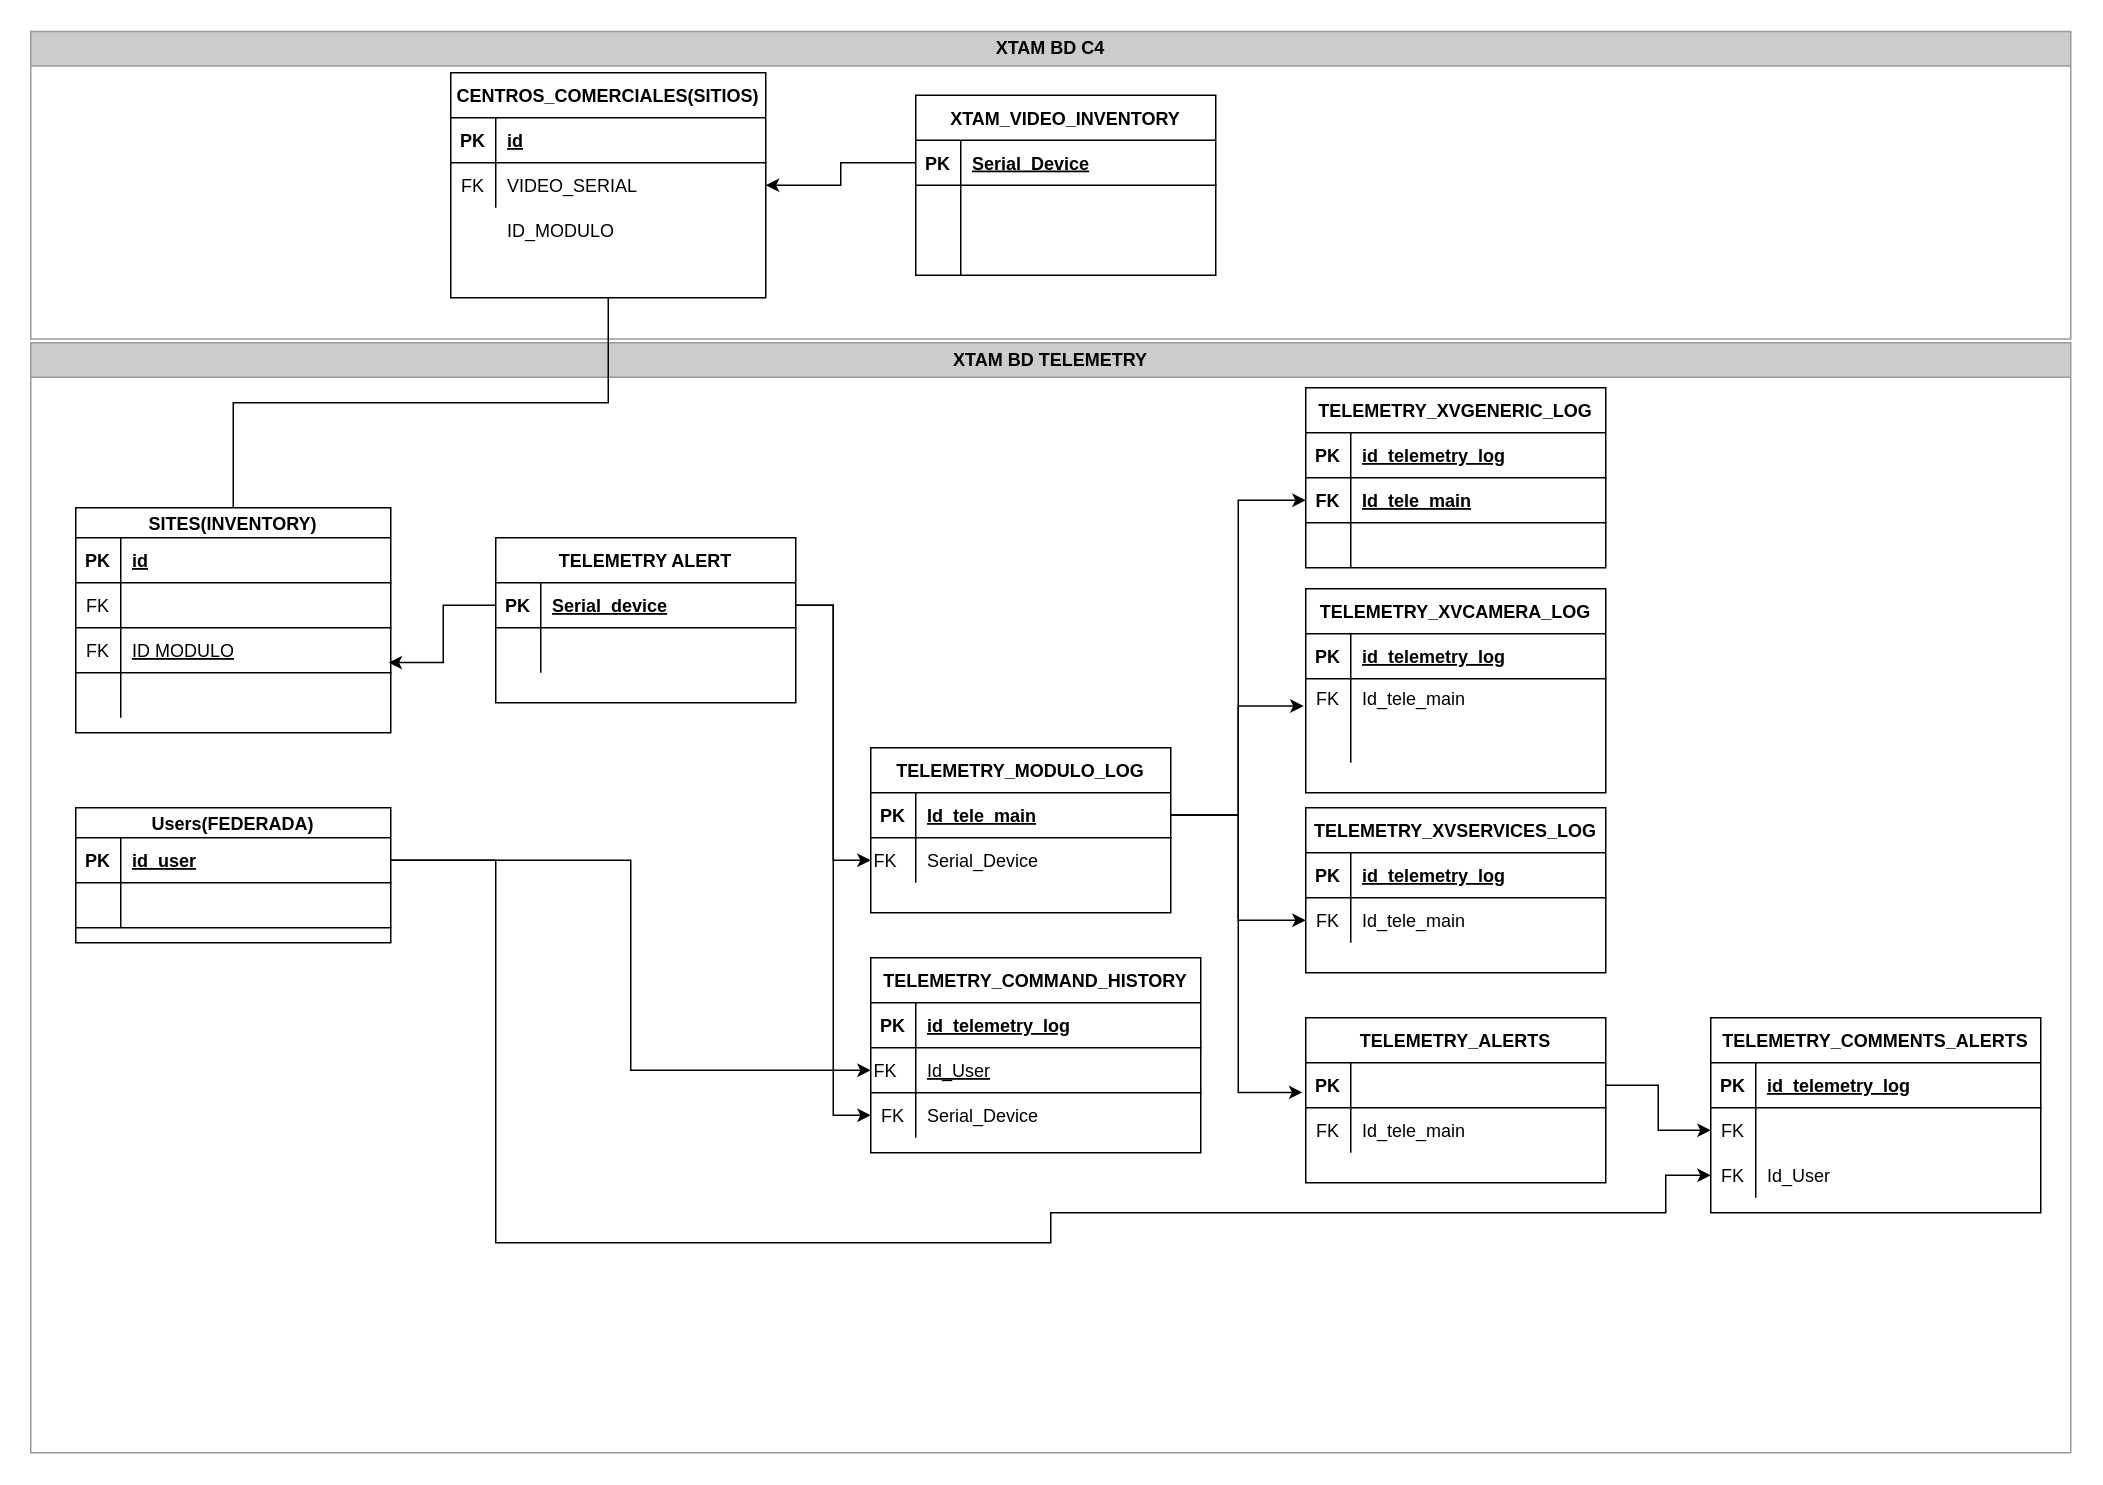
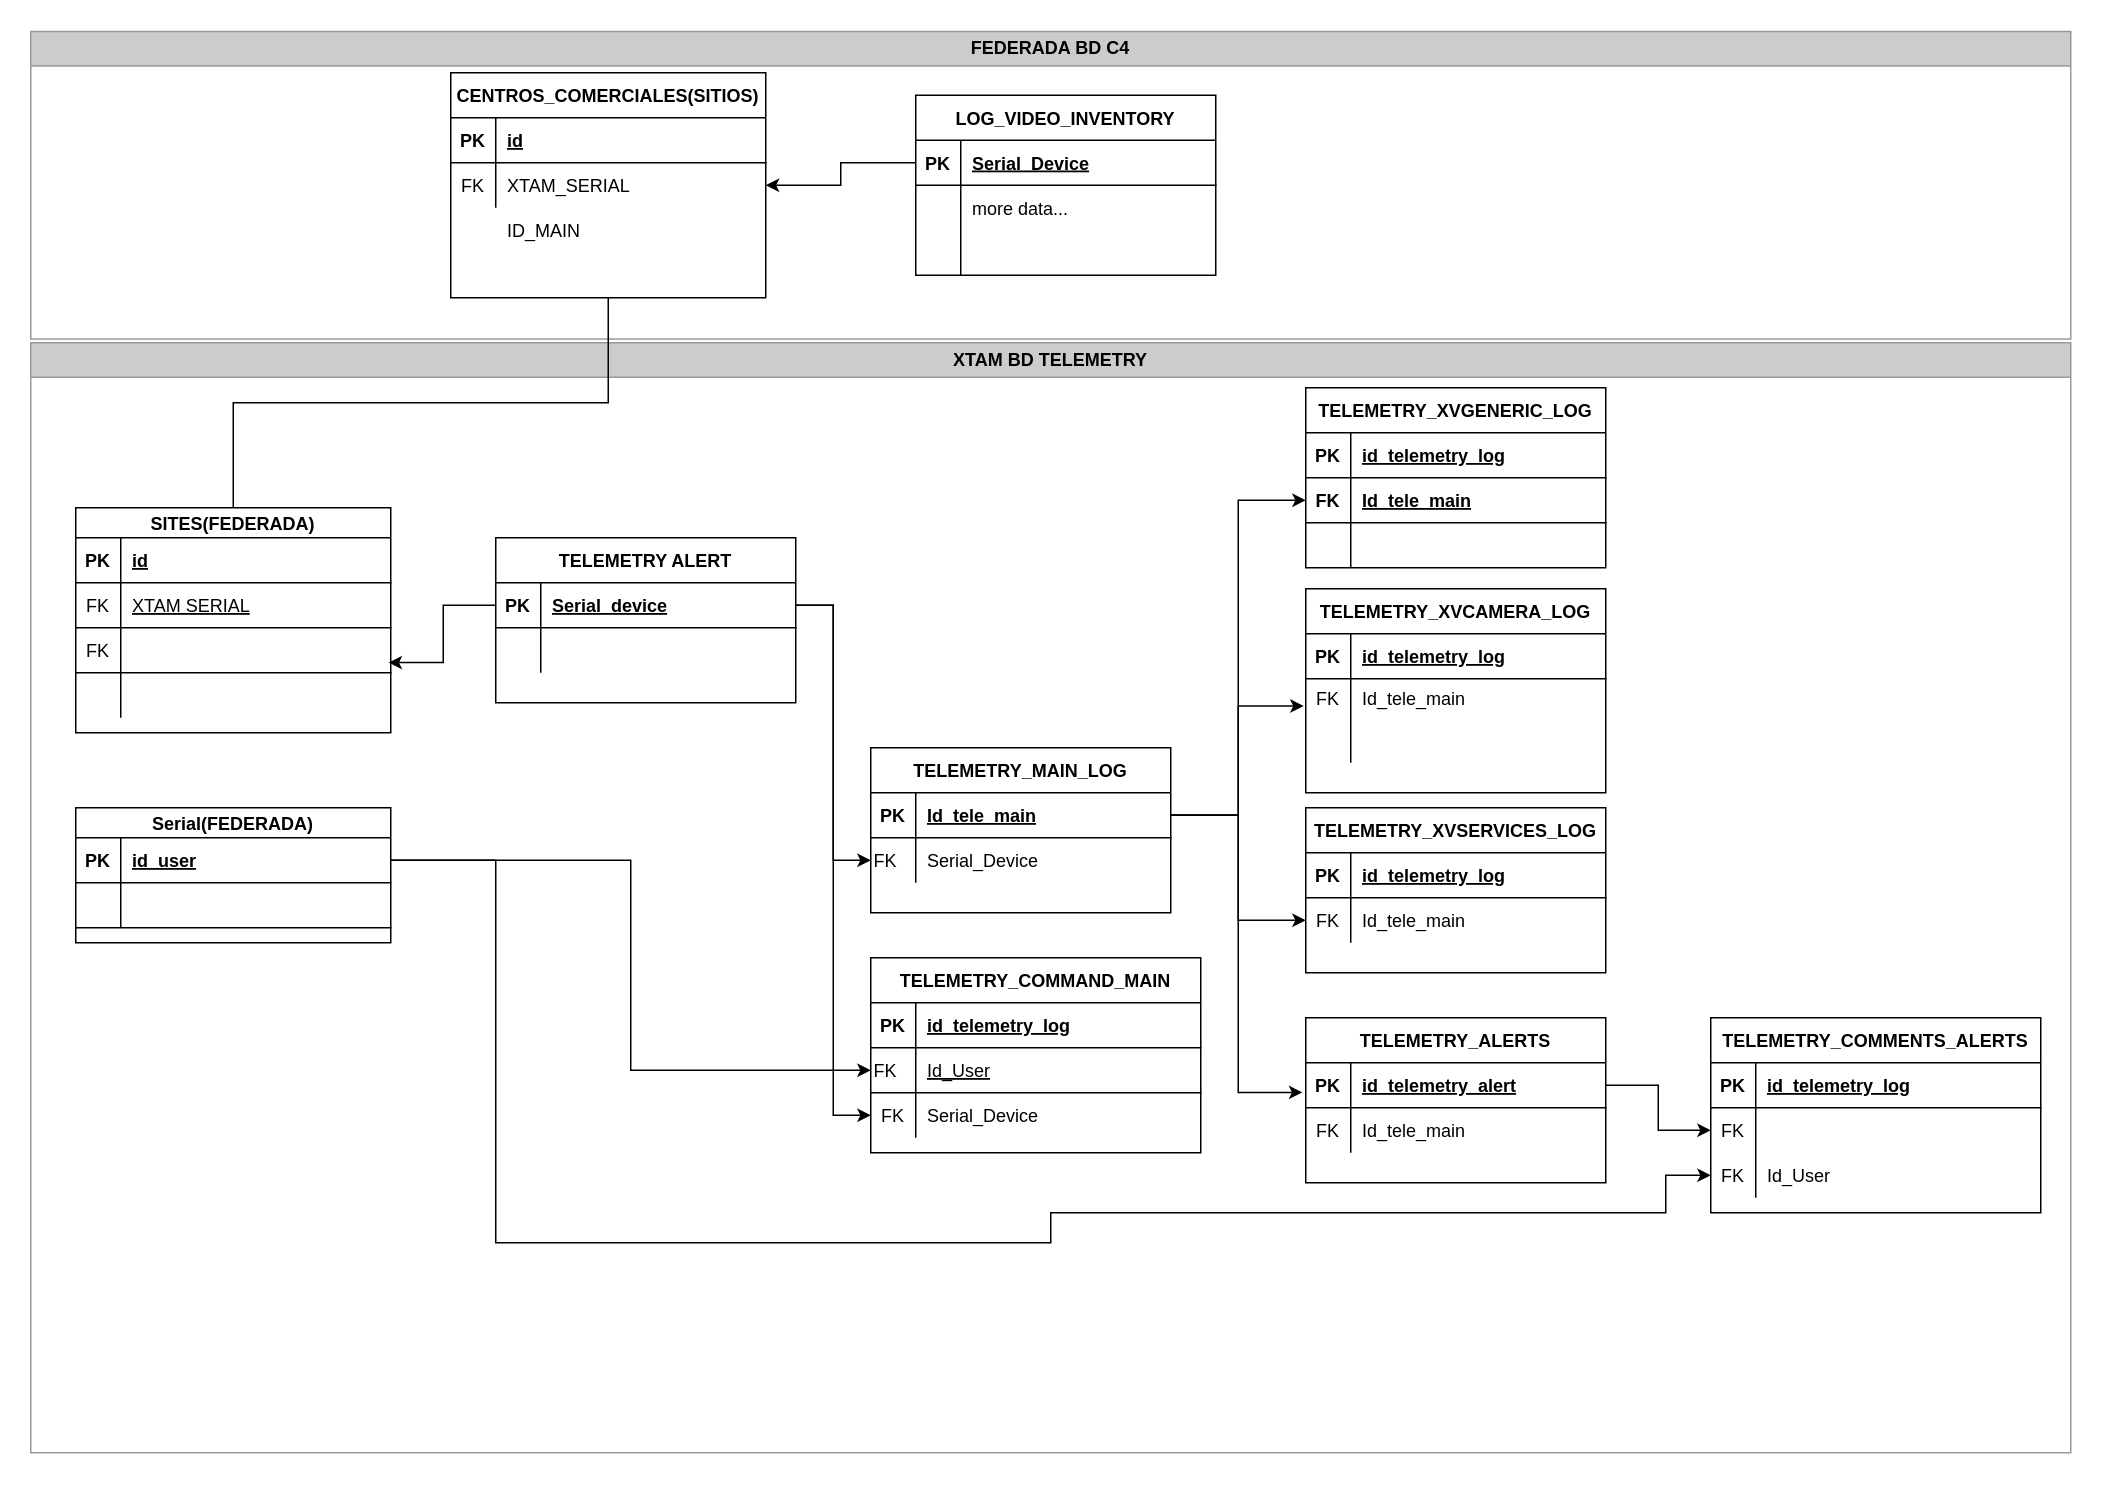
(1051, 49) -> (1051, 49)
(1065, 119) -> (1065, 119)
(567, 186) -> (562, 186)
none -> (1088, 208)
(552, 231) -> (542, 231)
(233, 524) -> (233, 524)
none -> (256, 605)
(256, 650) -> none
(1020, 771) -> (1020, 771)
(233, 824) -> (233, 824)
(1035, 981) -> (1035, 981)
none -> (1478, 1085)
